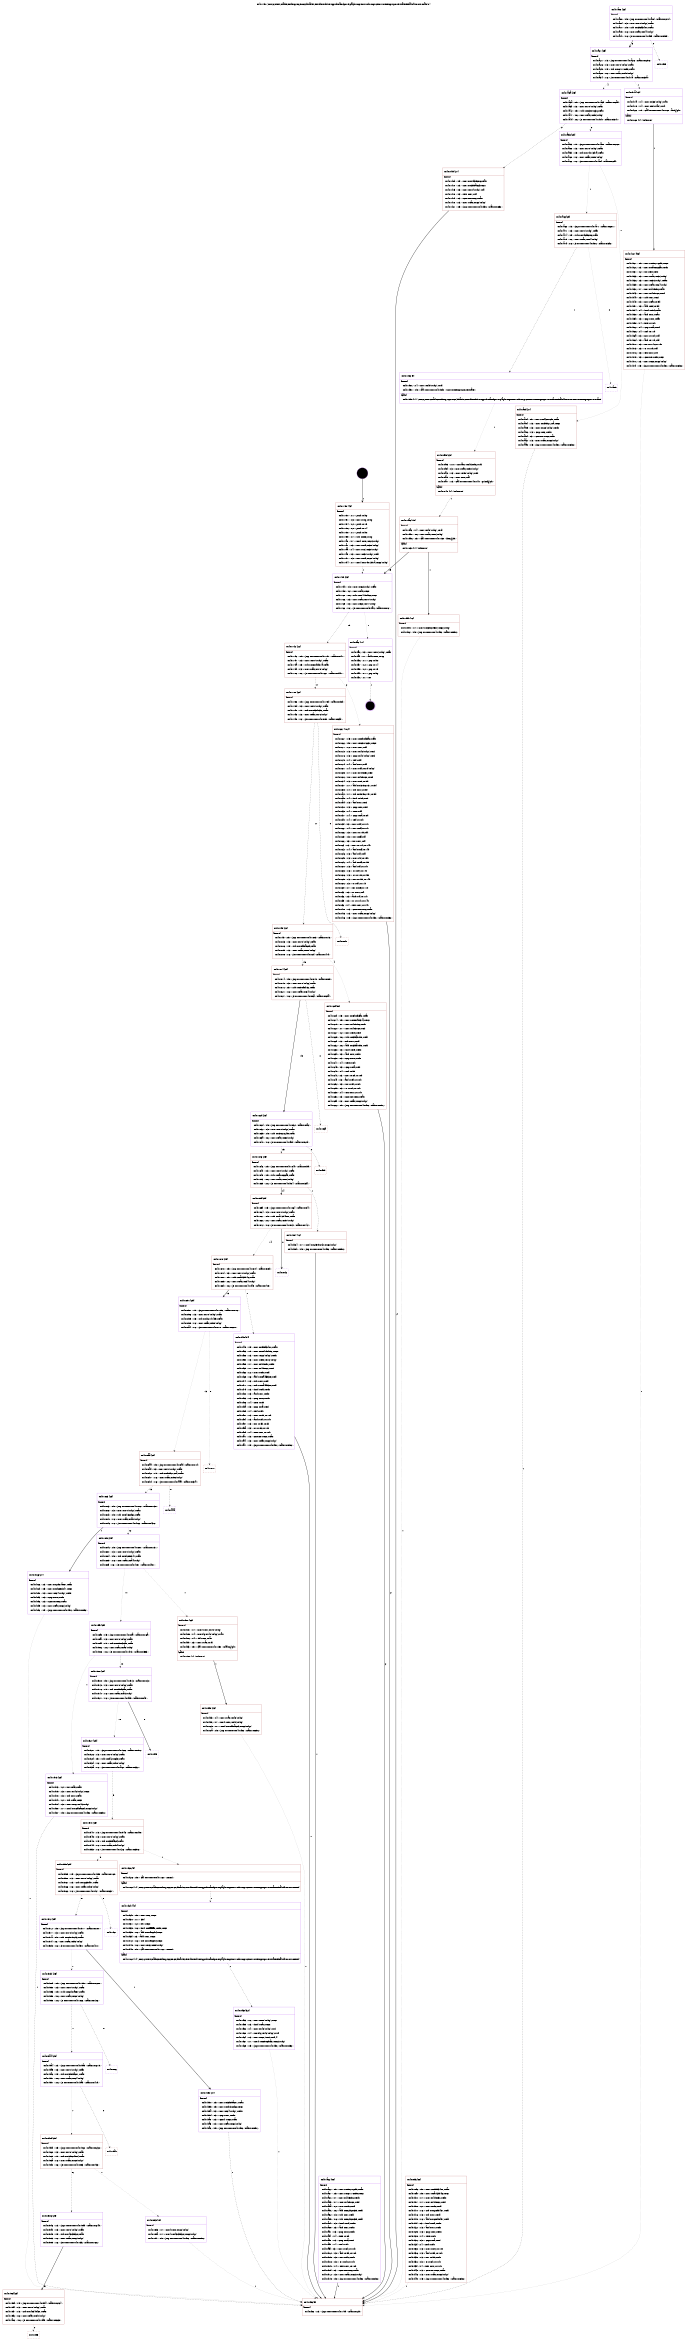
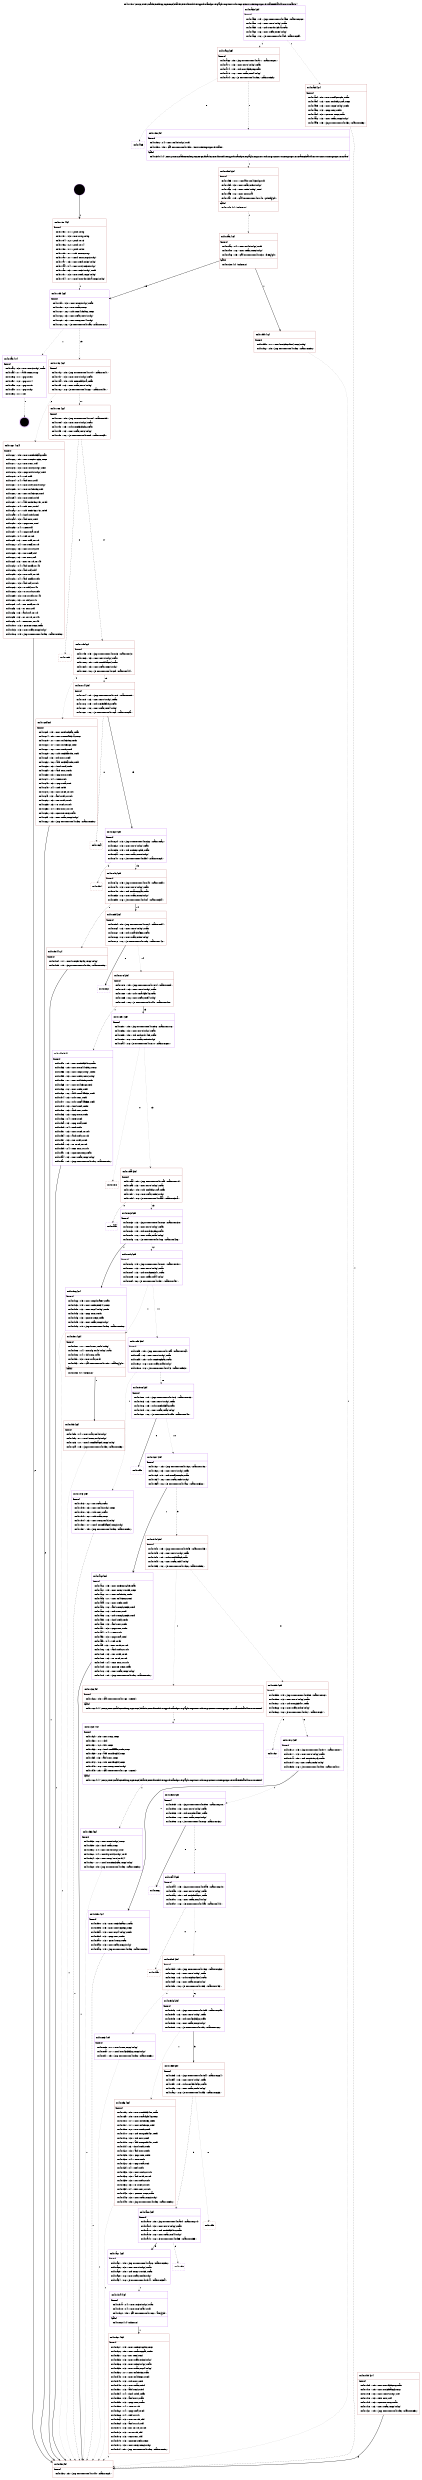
(590, 106) -> none
none -> (147, 1528)
(95, 2034) -> (171, 1855)
none -> (161, 2063)
none -> (187, 2152)
